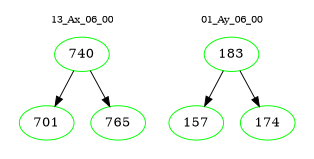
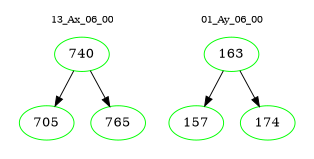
(232, 54) -> (232, 54)
(47, 123) -> (47, 123)
